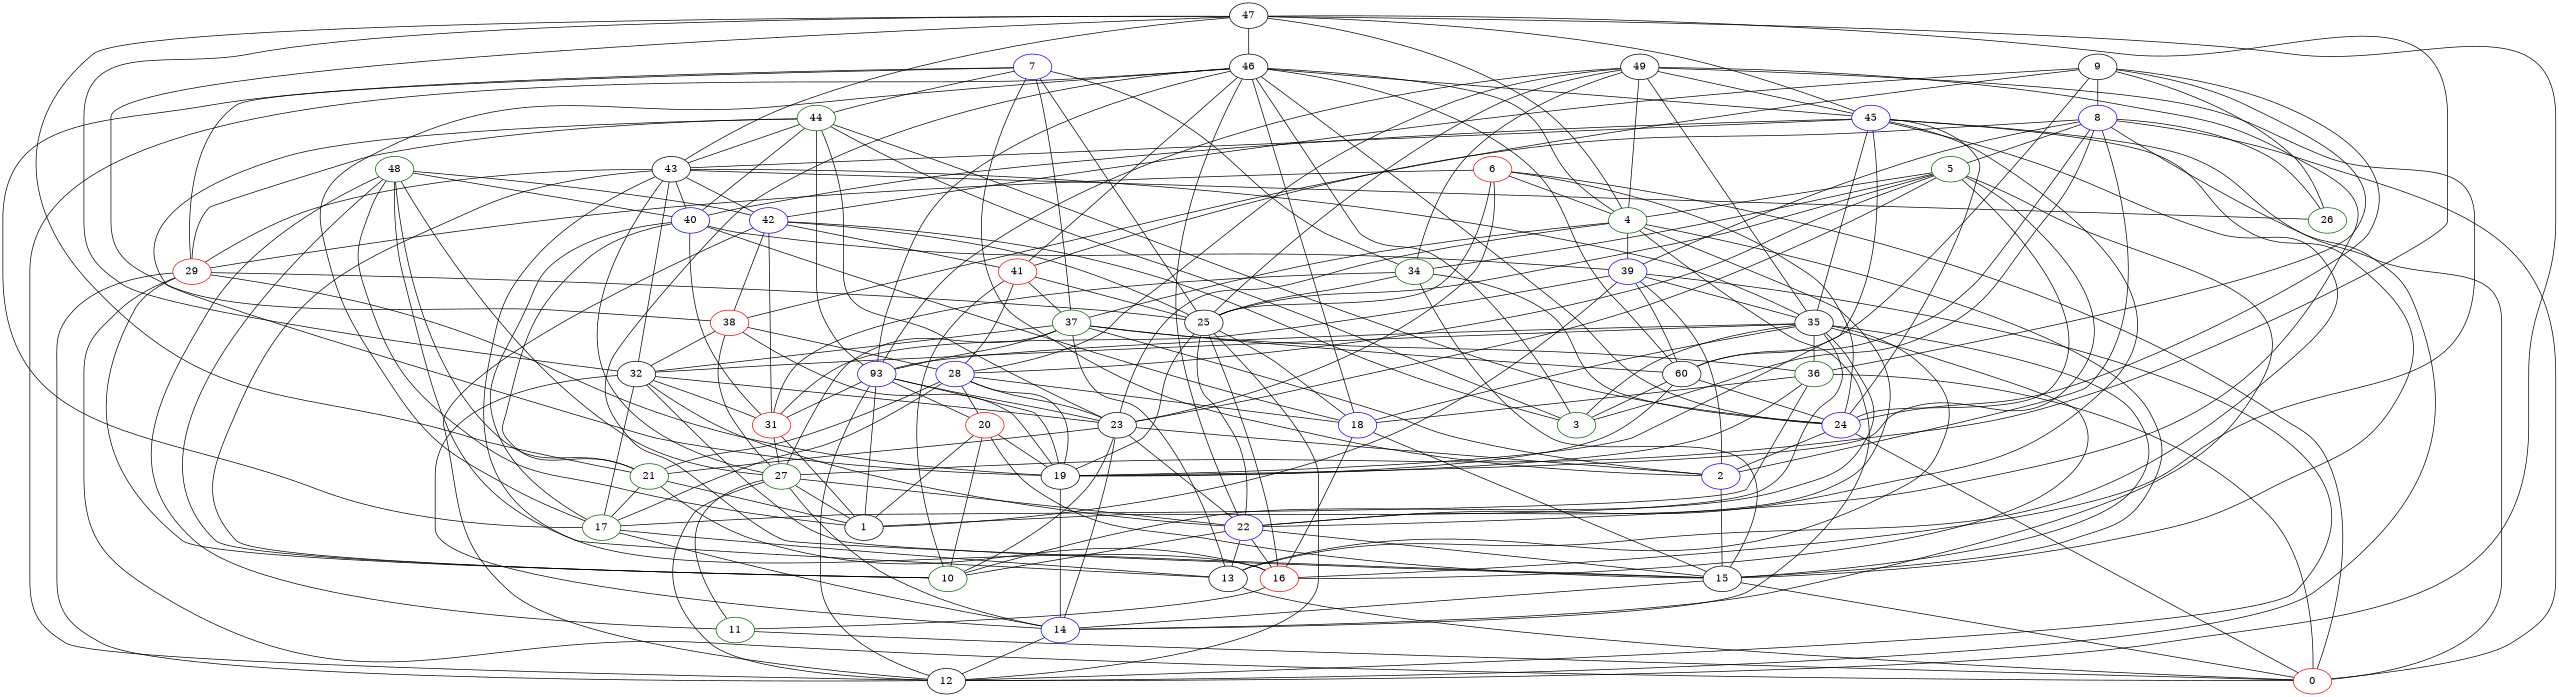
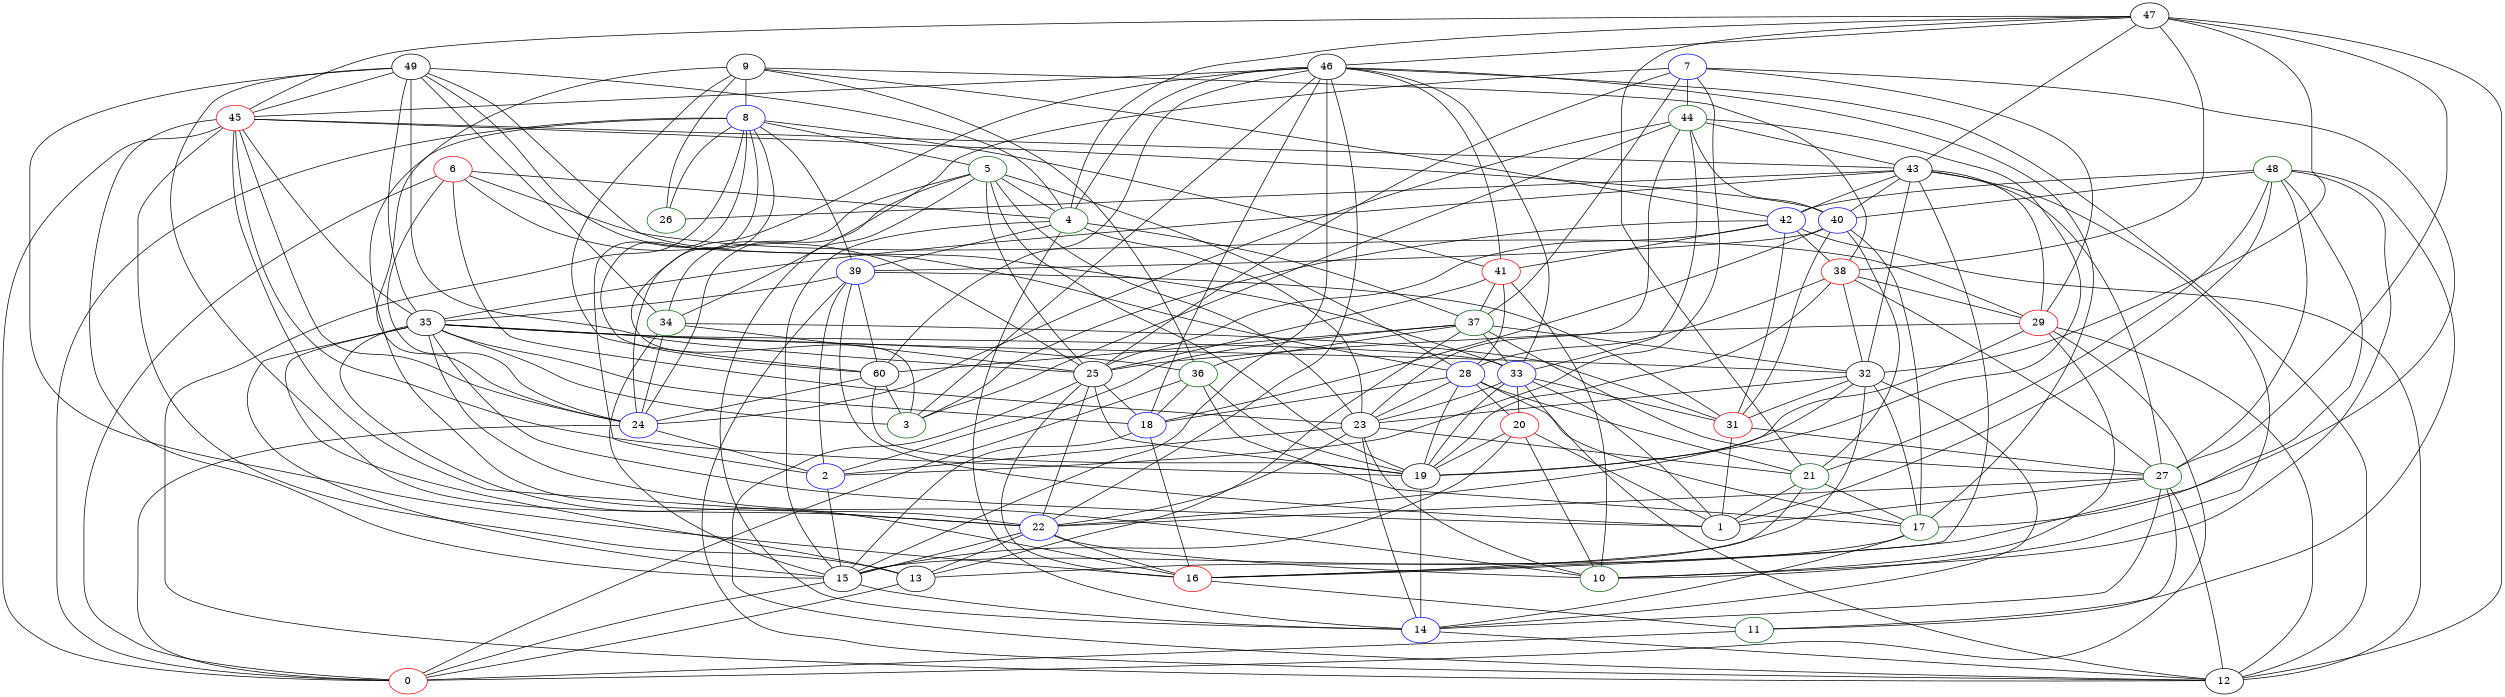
(1871, 118) -> (235, 118)
(471, 140) -> (1939, 297)
(877, 374) -> (1517, 374)
(1835, 485) -> (441, 418)
(652, 547) -> (1986, 448)
